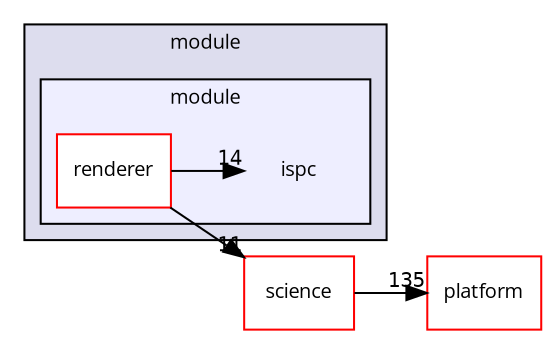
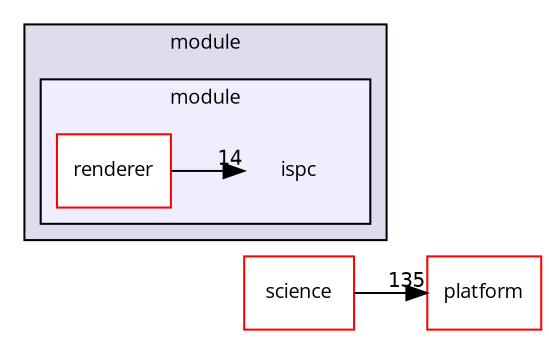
(198, 227) -> none
